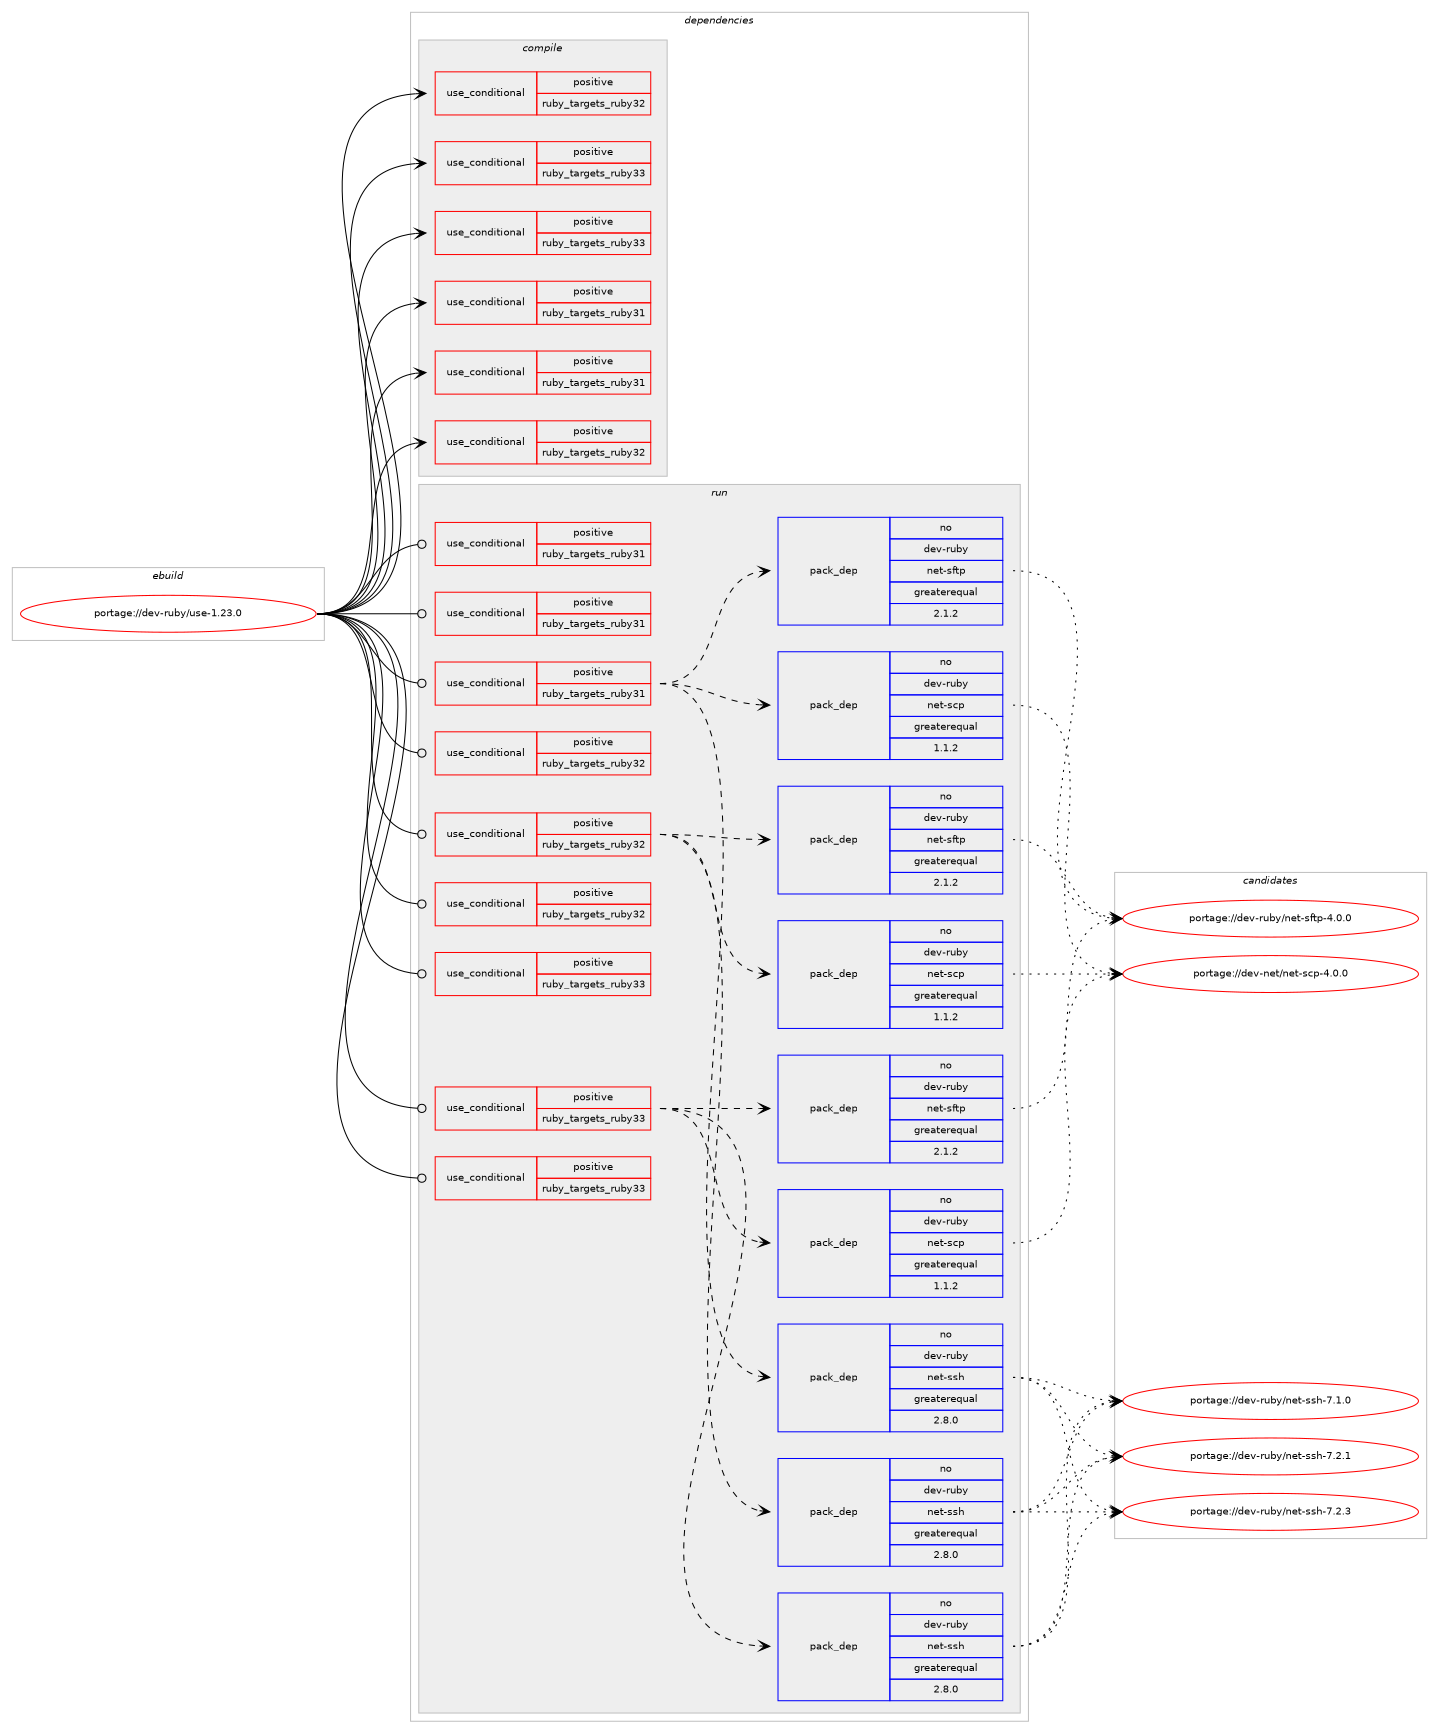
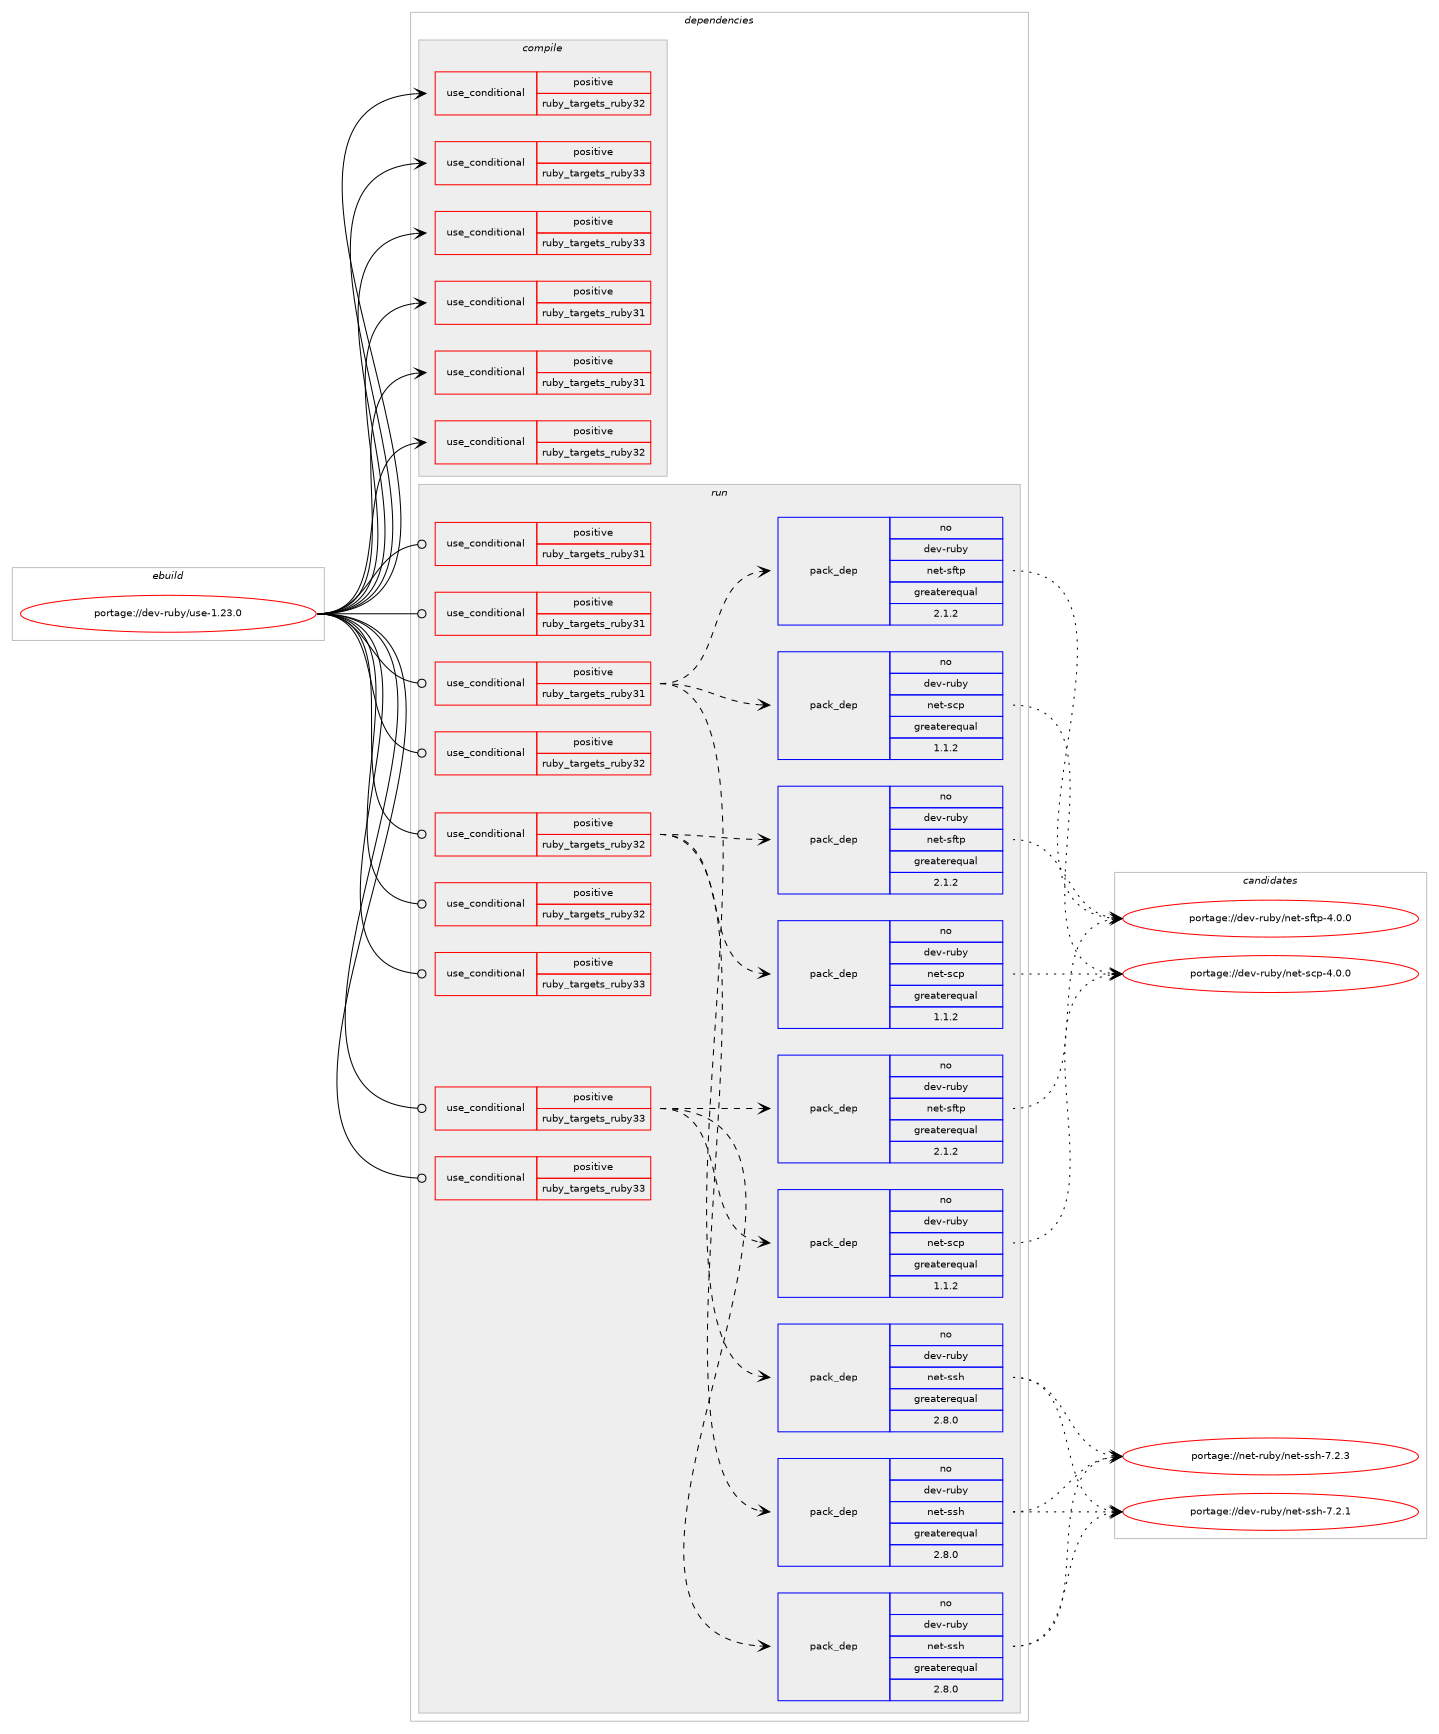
(1271, 974) -> (1271, 974)
(1271, 1401) -> none
(1271, 1512) -> (1271, 1456)
